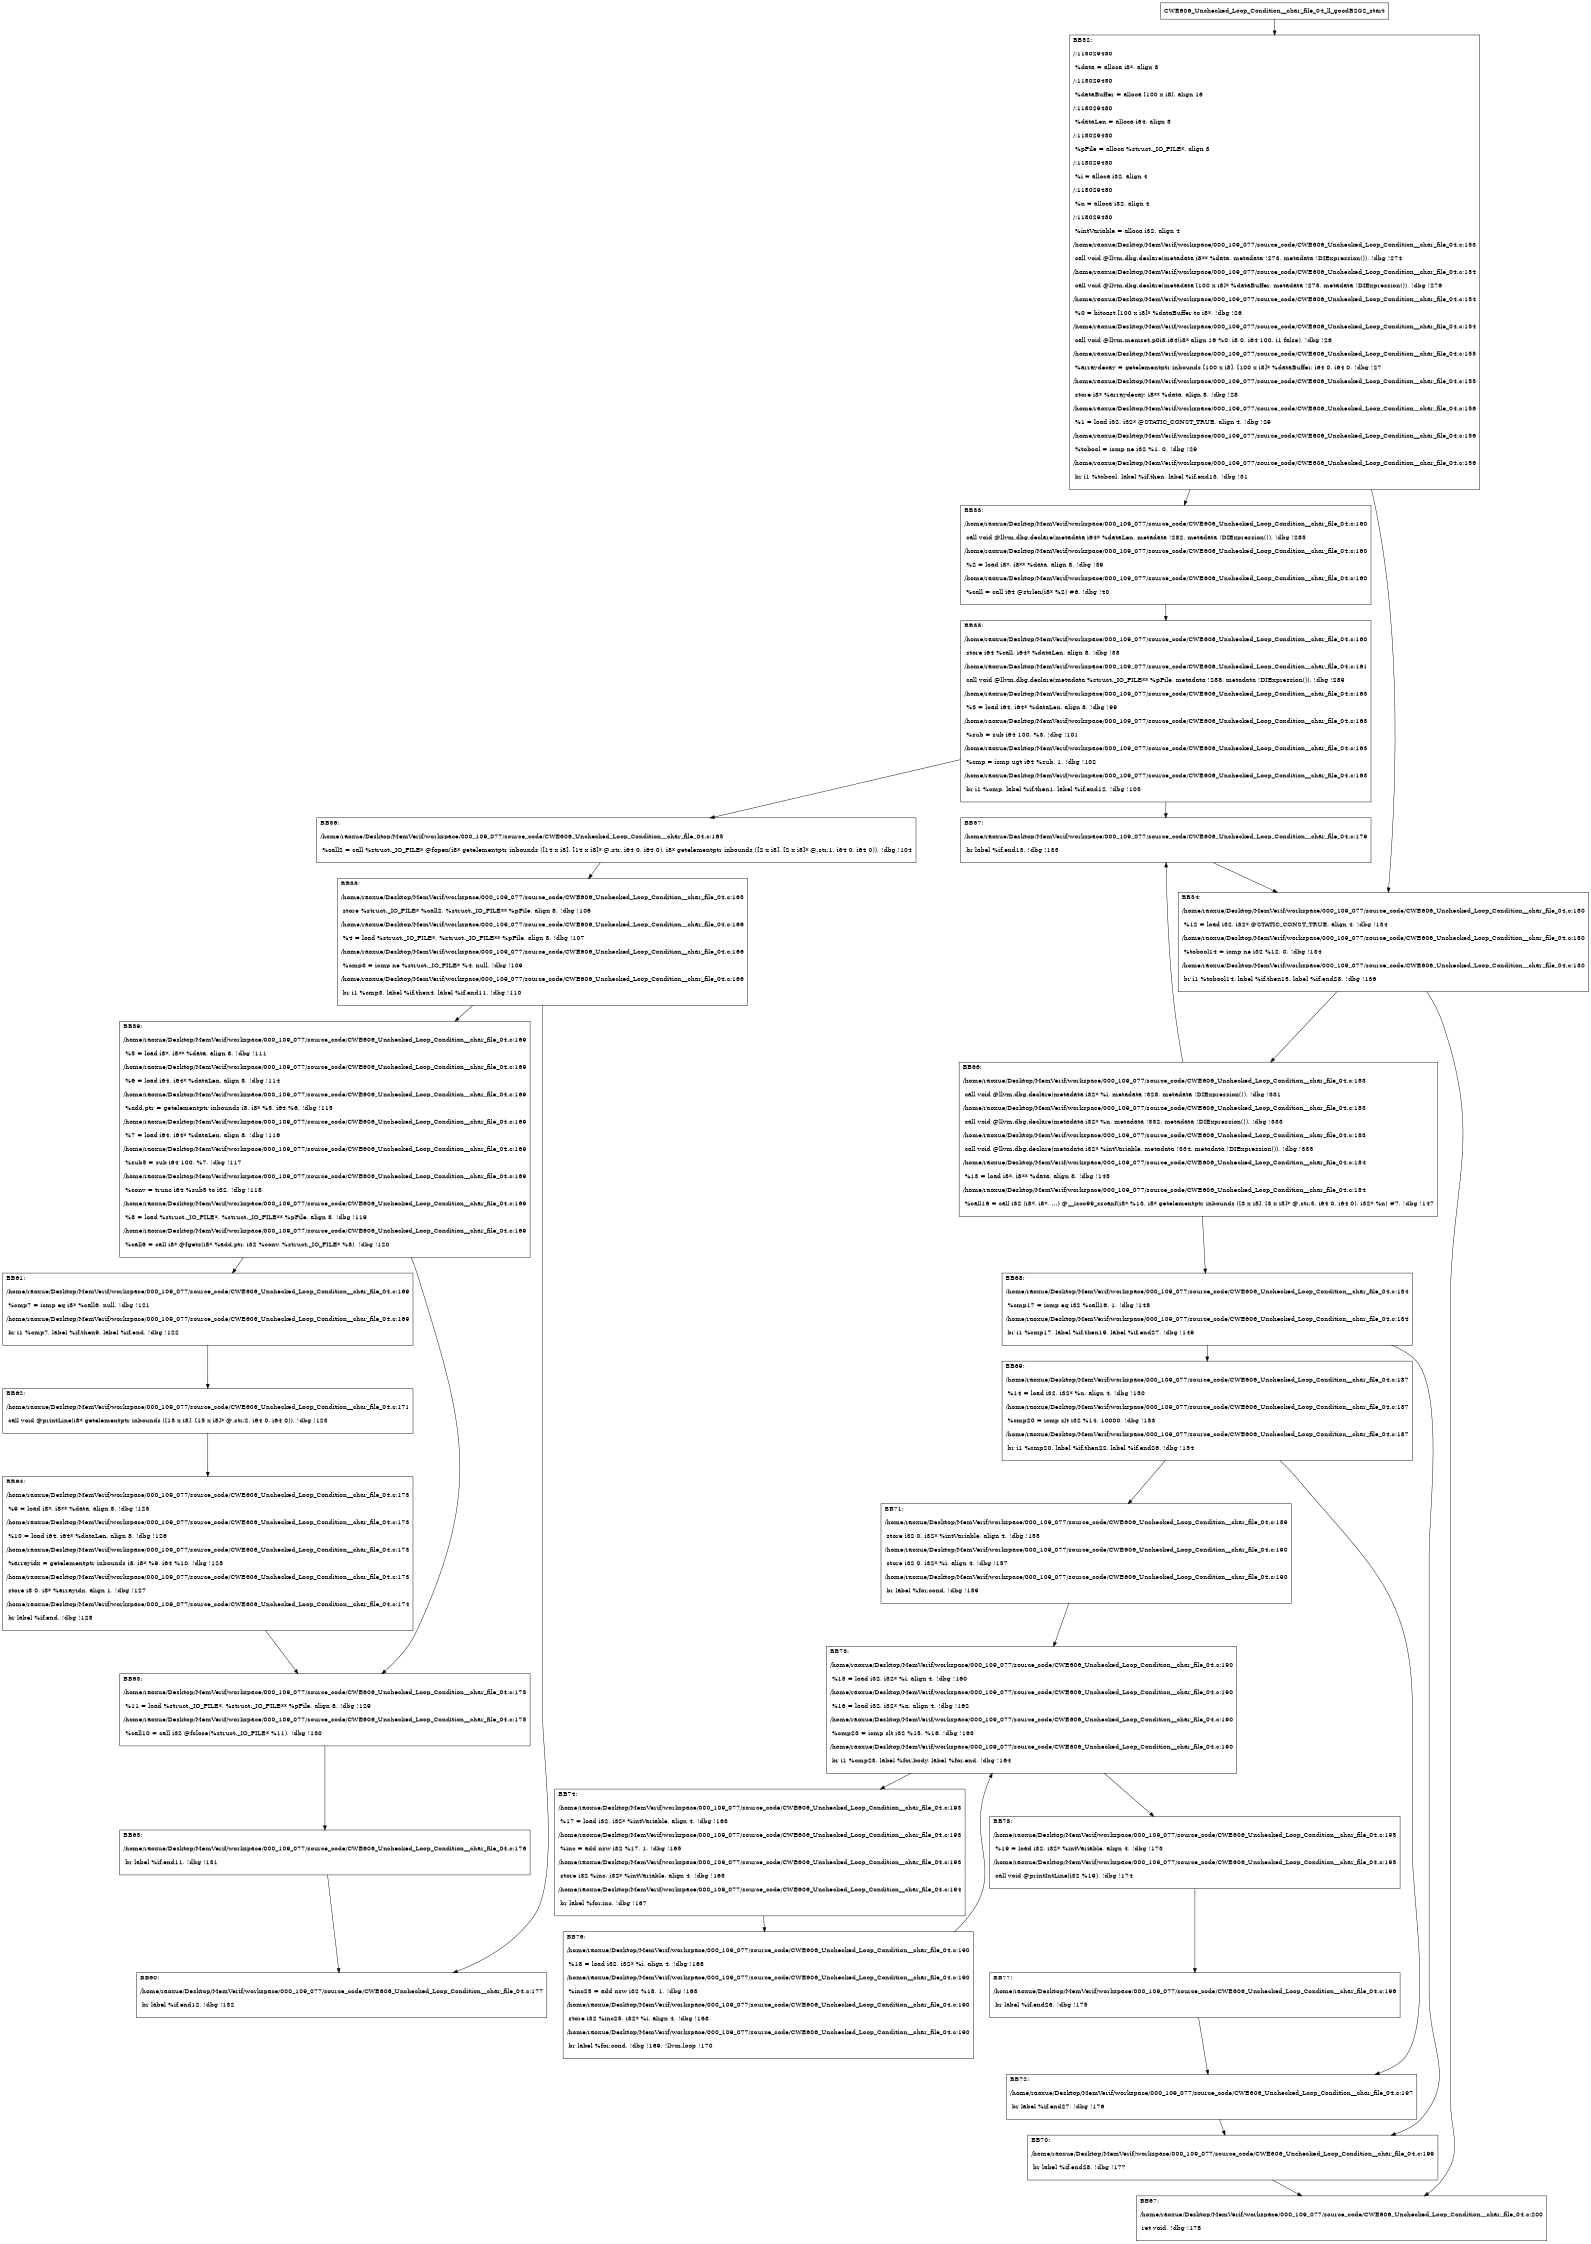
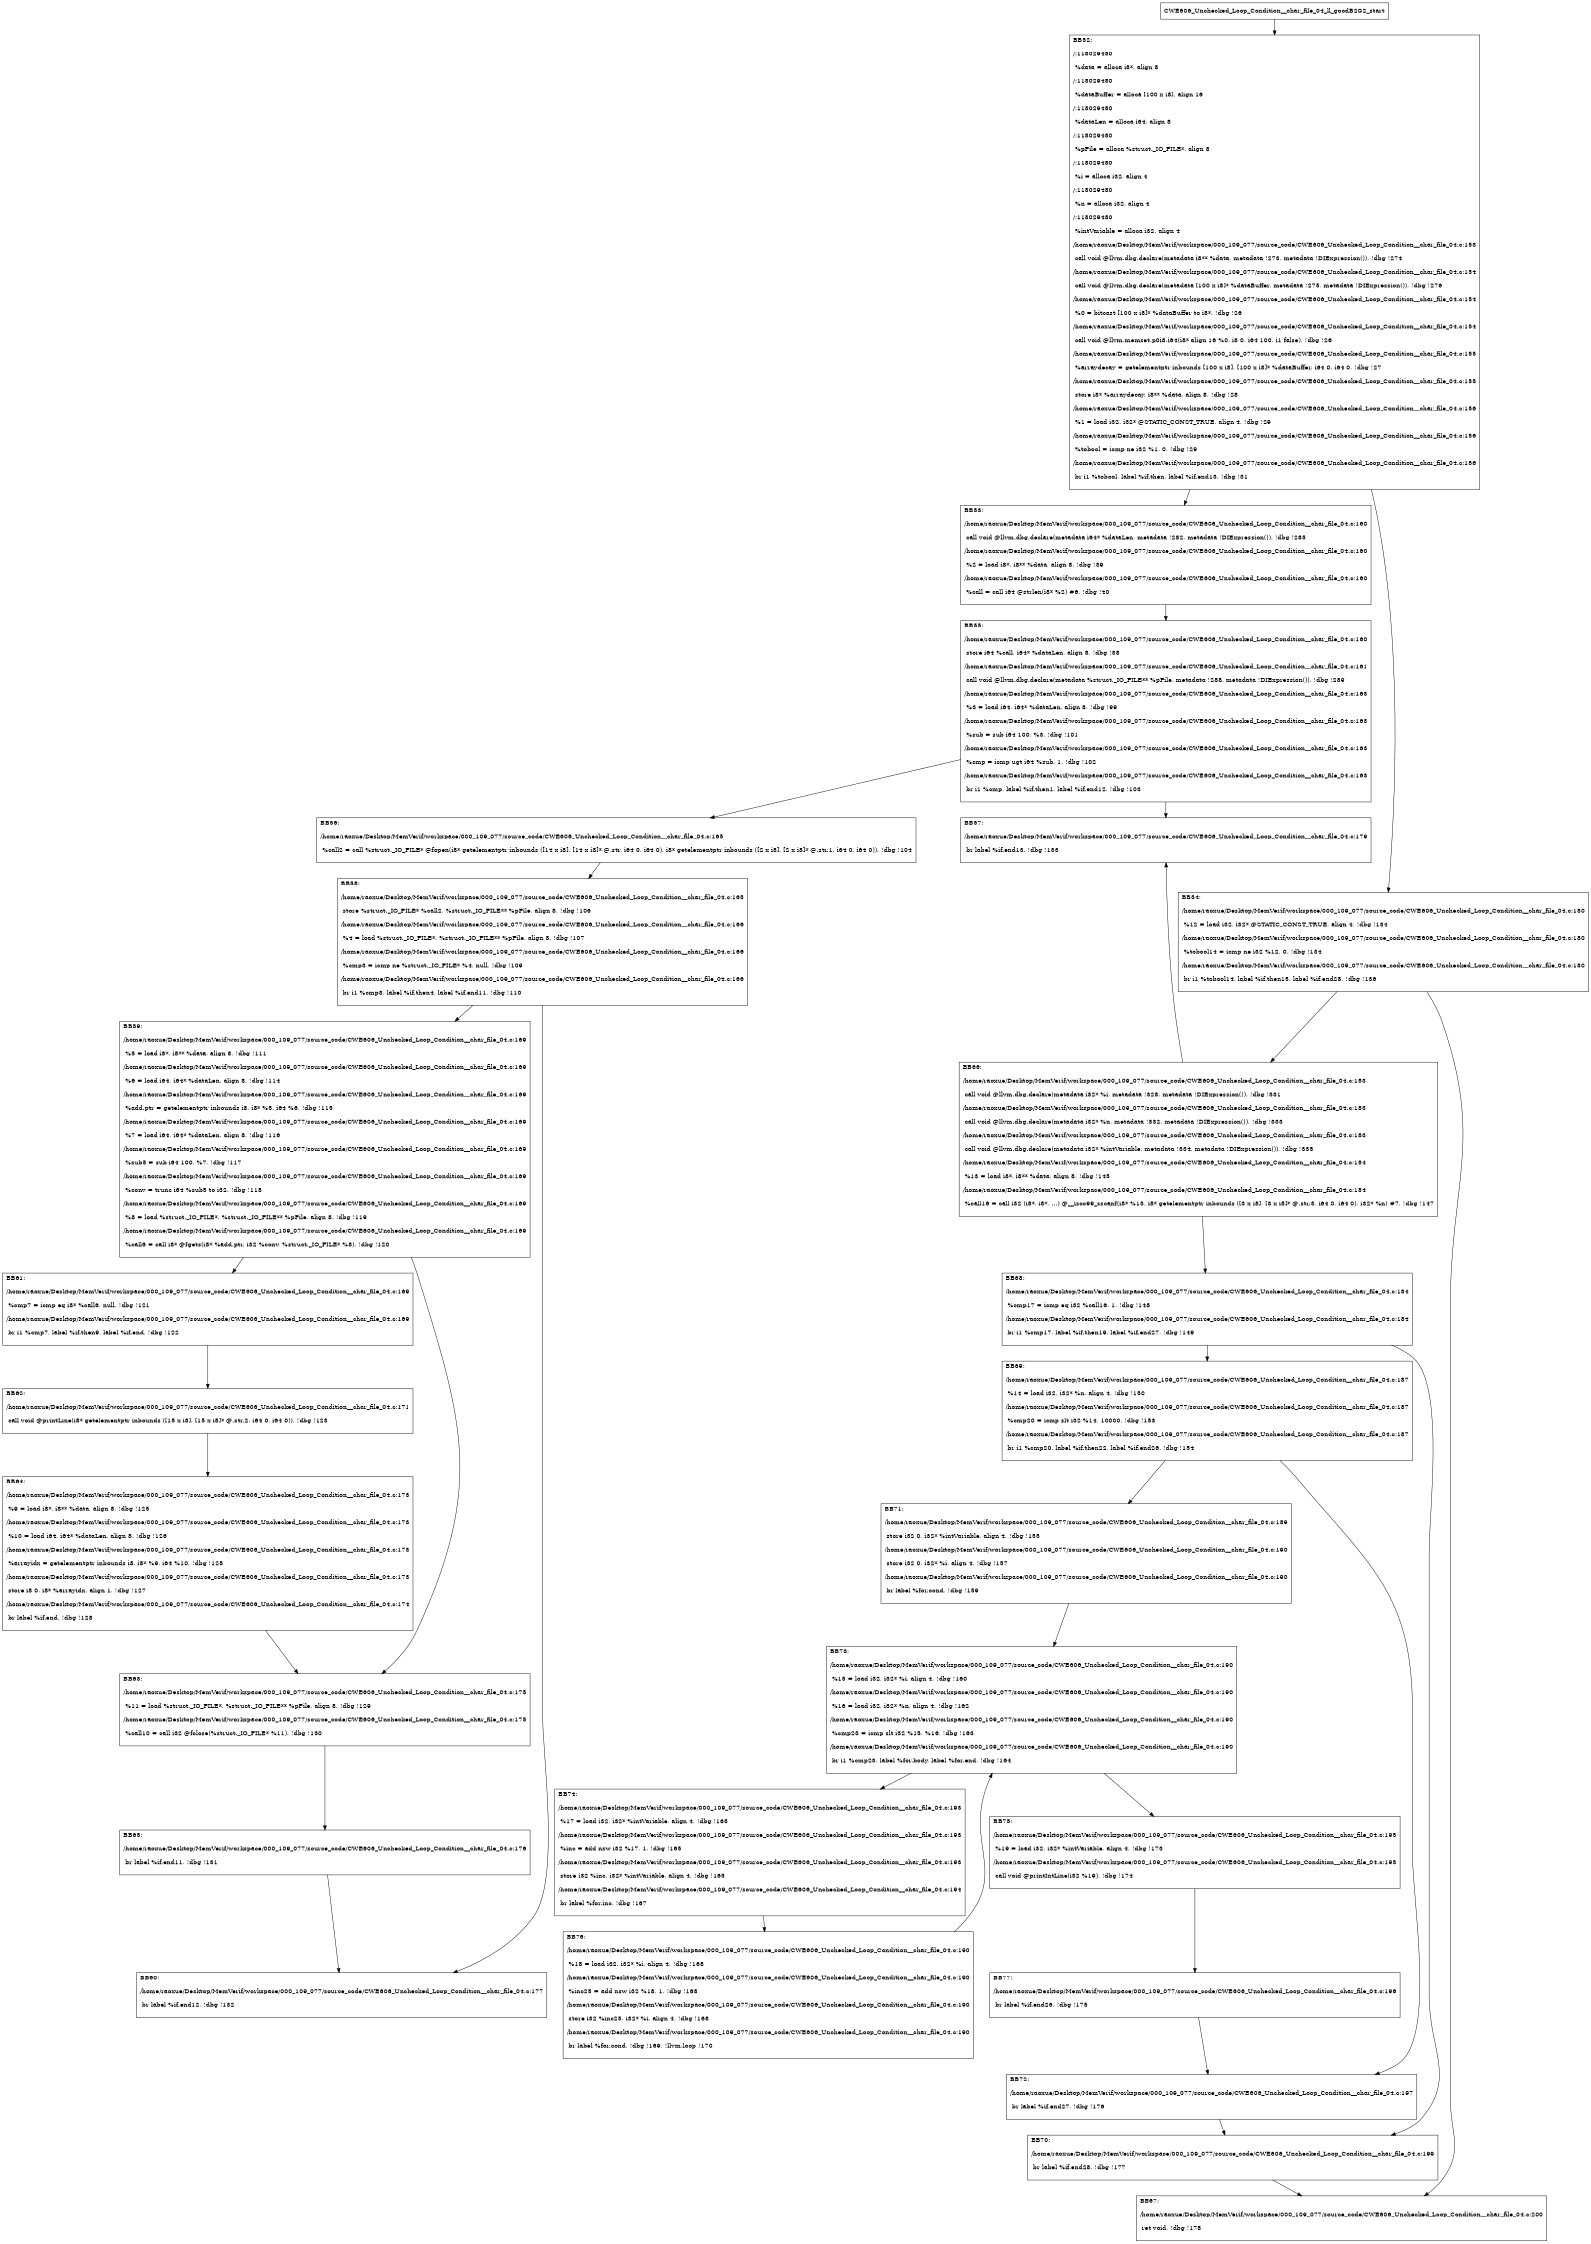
(1243, 877) -> none
